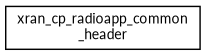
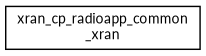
(103, 28) -> (103, 28)
